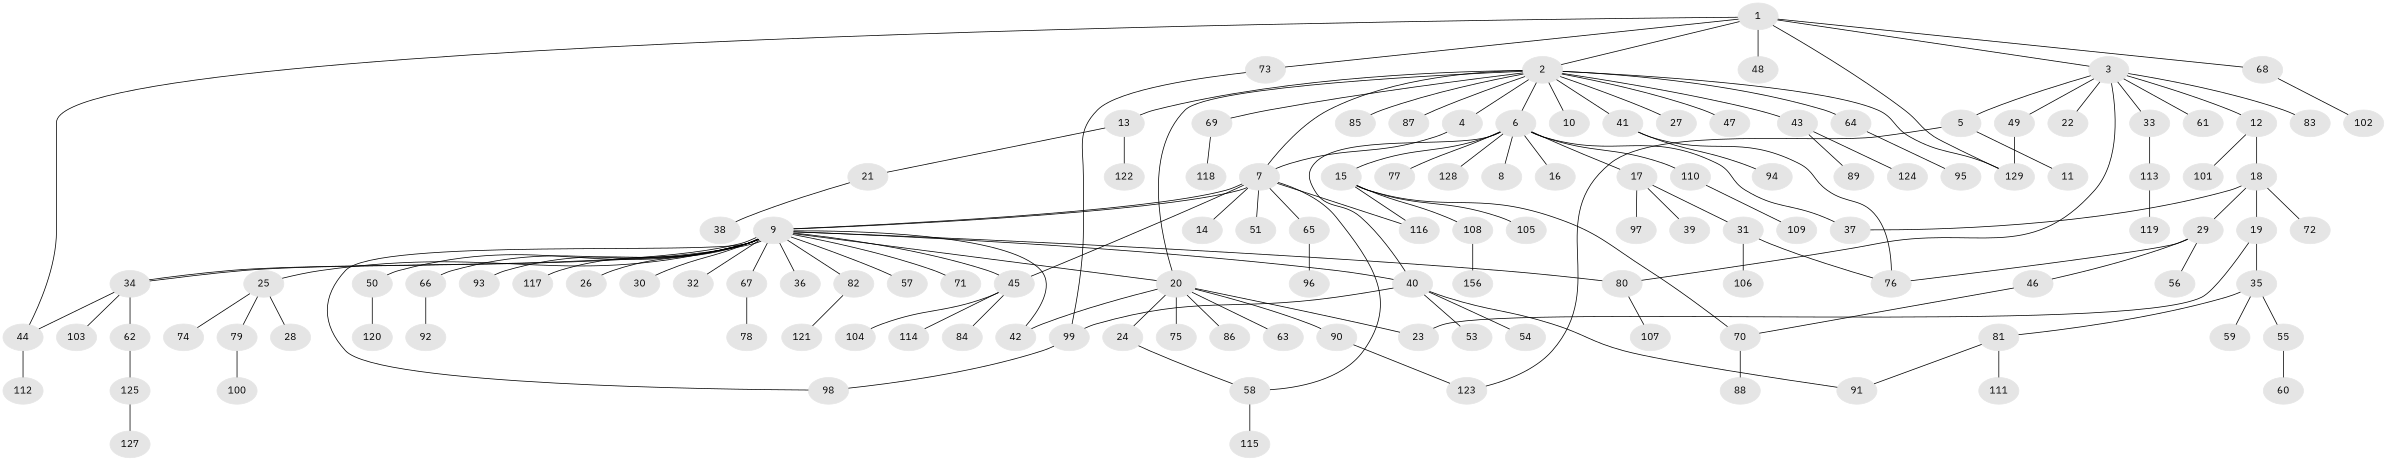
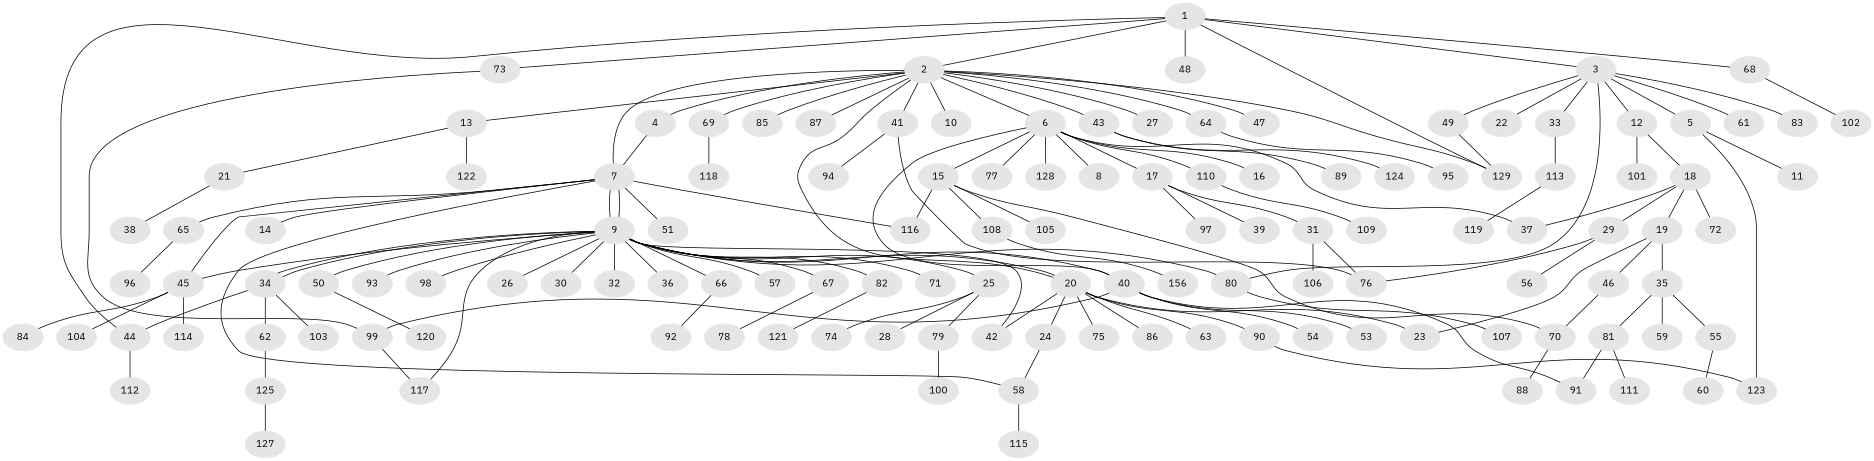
(2120, 262) -> (1636, 257)
(952, 373) -> (395, 363)
